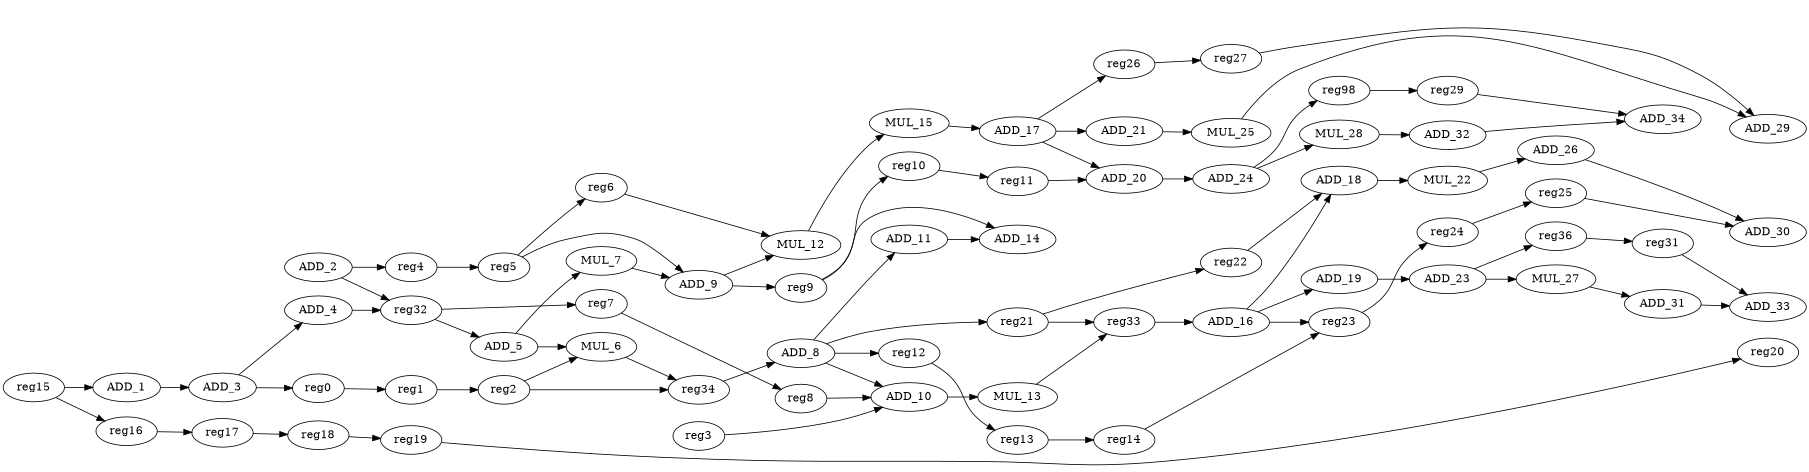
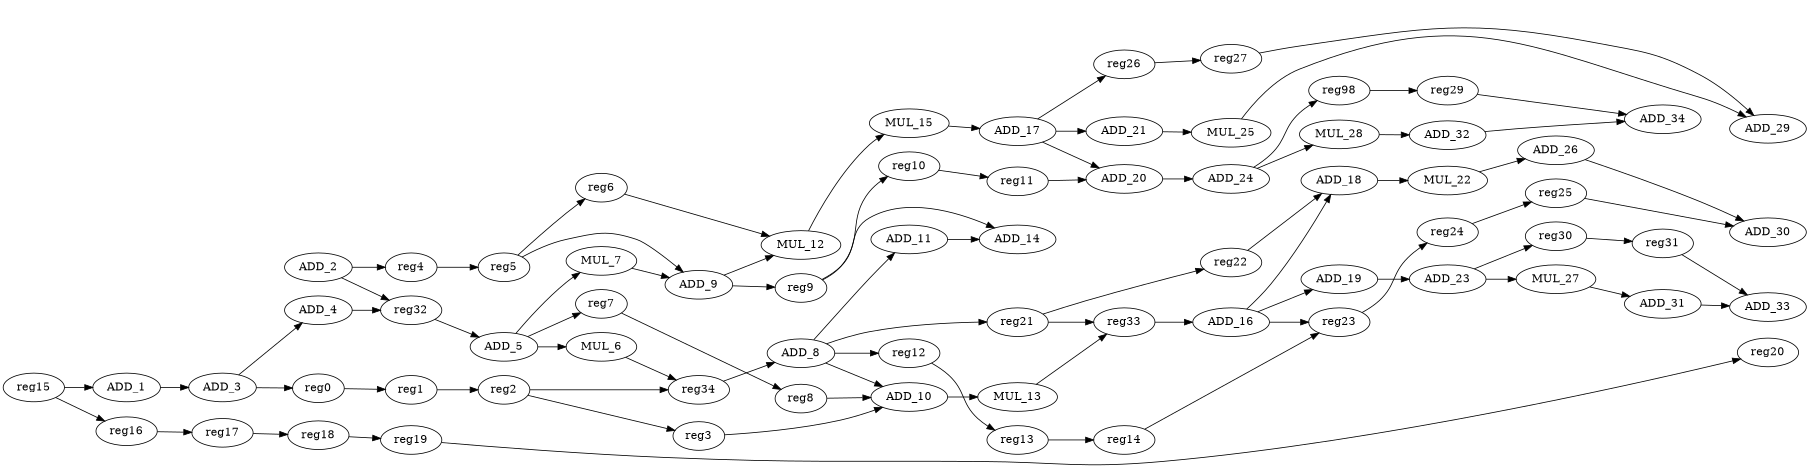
(1556, 236) -> (1556, 236)
(504, 307) -> (550, 326)
(547, 371) -> (598, 412)
